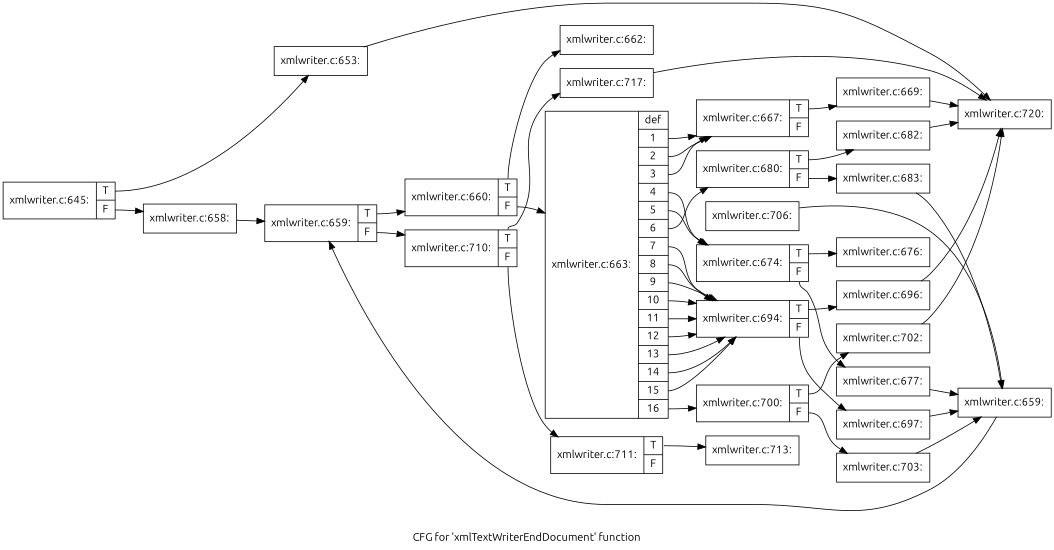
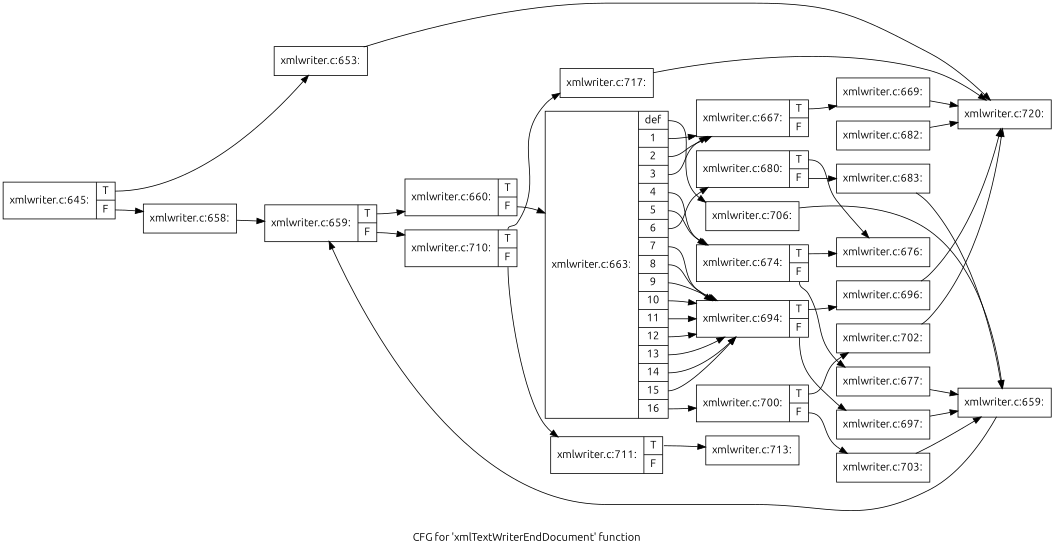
(607, 40) -> none
(828, 158) -> (833, 196)
none -> (686, 169)
